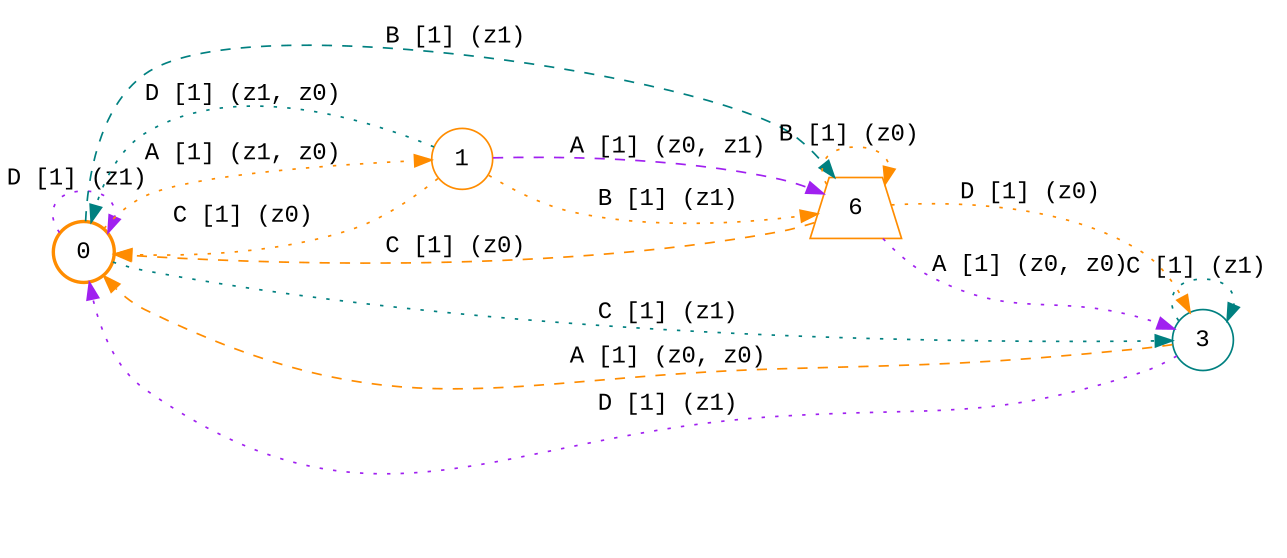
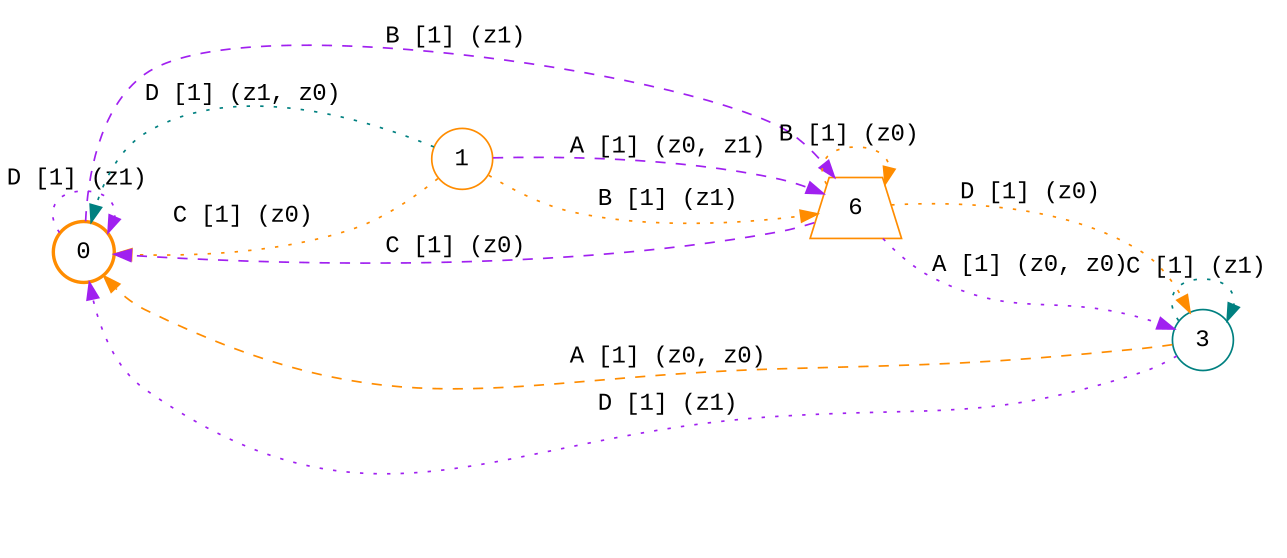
(412, 51) -> (412, 51)
(252, 174) -> none
(474, 261) -> (474, 261)
(632, 327) -> none
